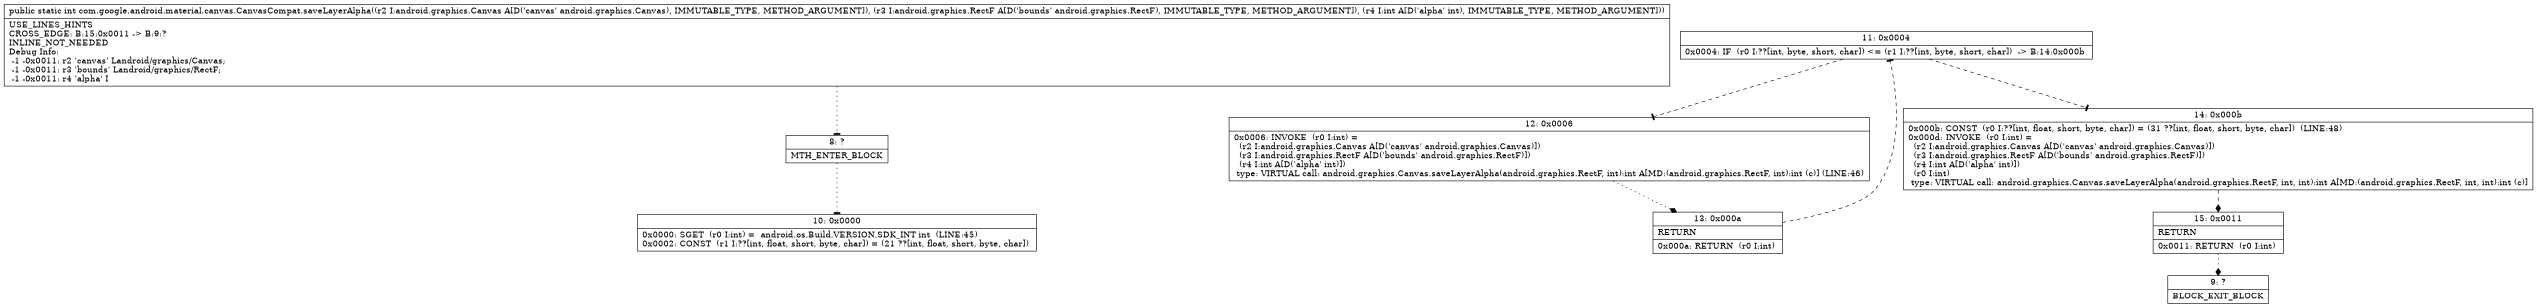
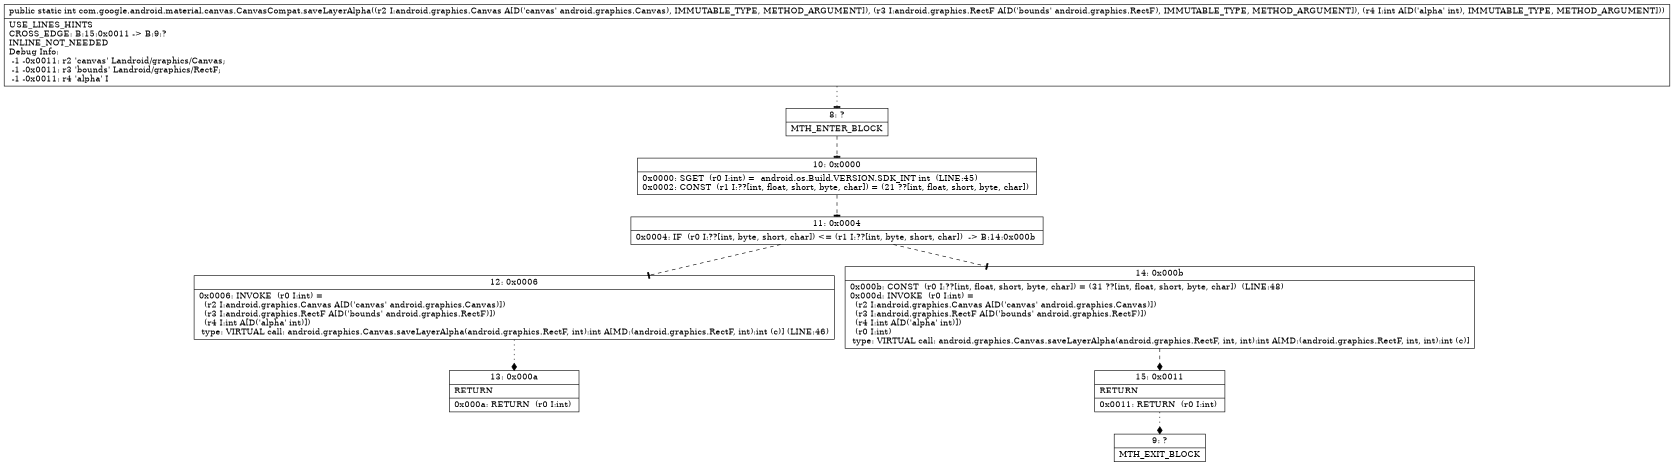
(1884, 176) -> (837, 204)
(837, 187) -> (837, 146)
(2218, 296) -> (1160, 455)
